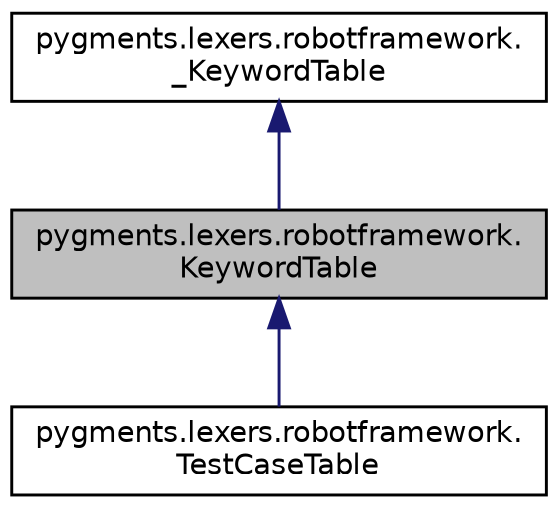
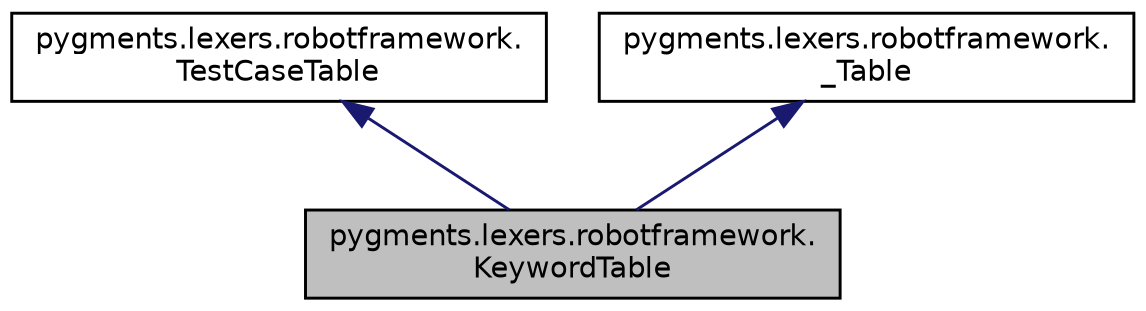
(279, 57) -> (867, 57)
(279, 368) -> (439, 164)
